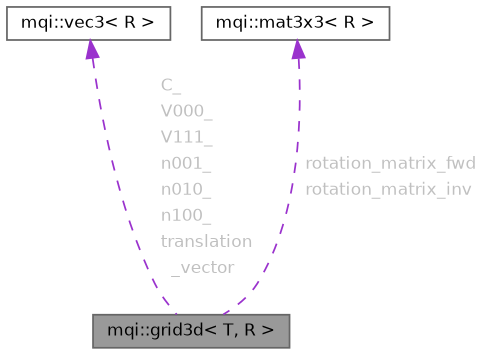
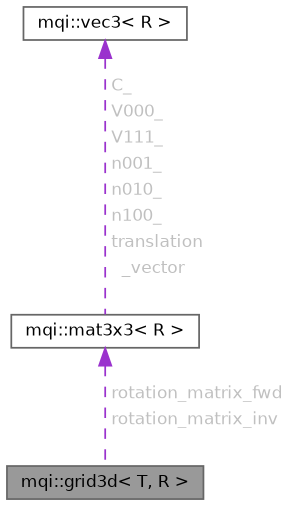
(120, 191) -> (105, 186)
